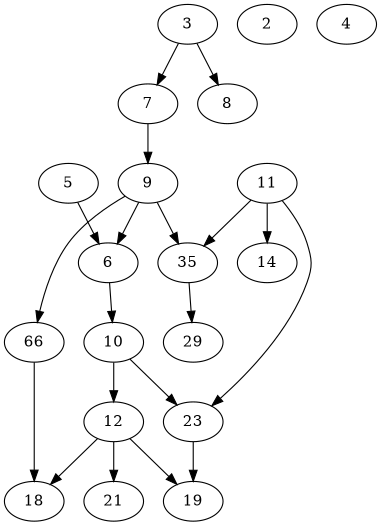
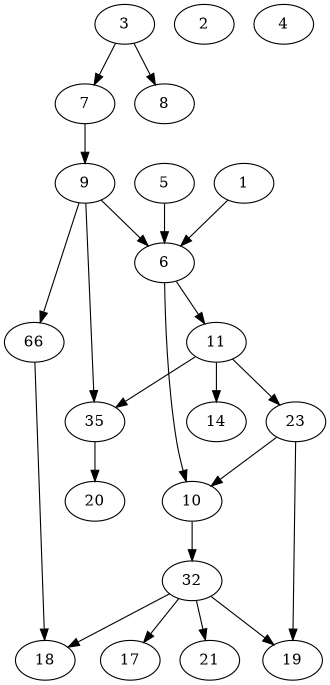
none -> (244, 183)
none -> (187, 298)
(193, 342) -> (95, 501)
(149, 378) -> (248, 458)
(114, 422) -> (192, 581)
none -> (130, 660)
